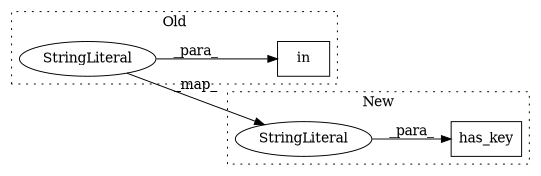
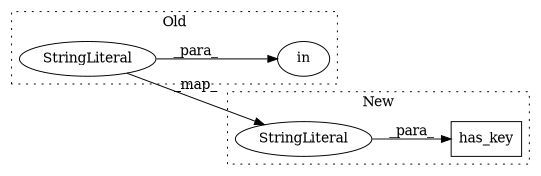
(304, 59) -> (304, 59)
